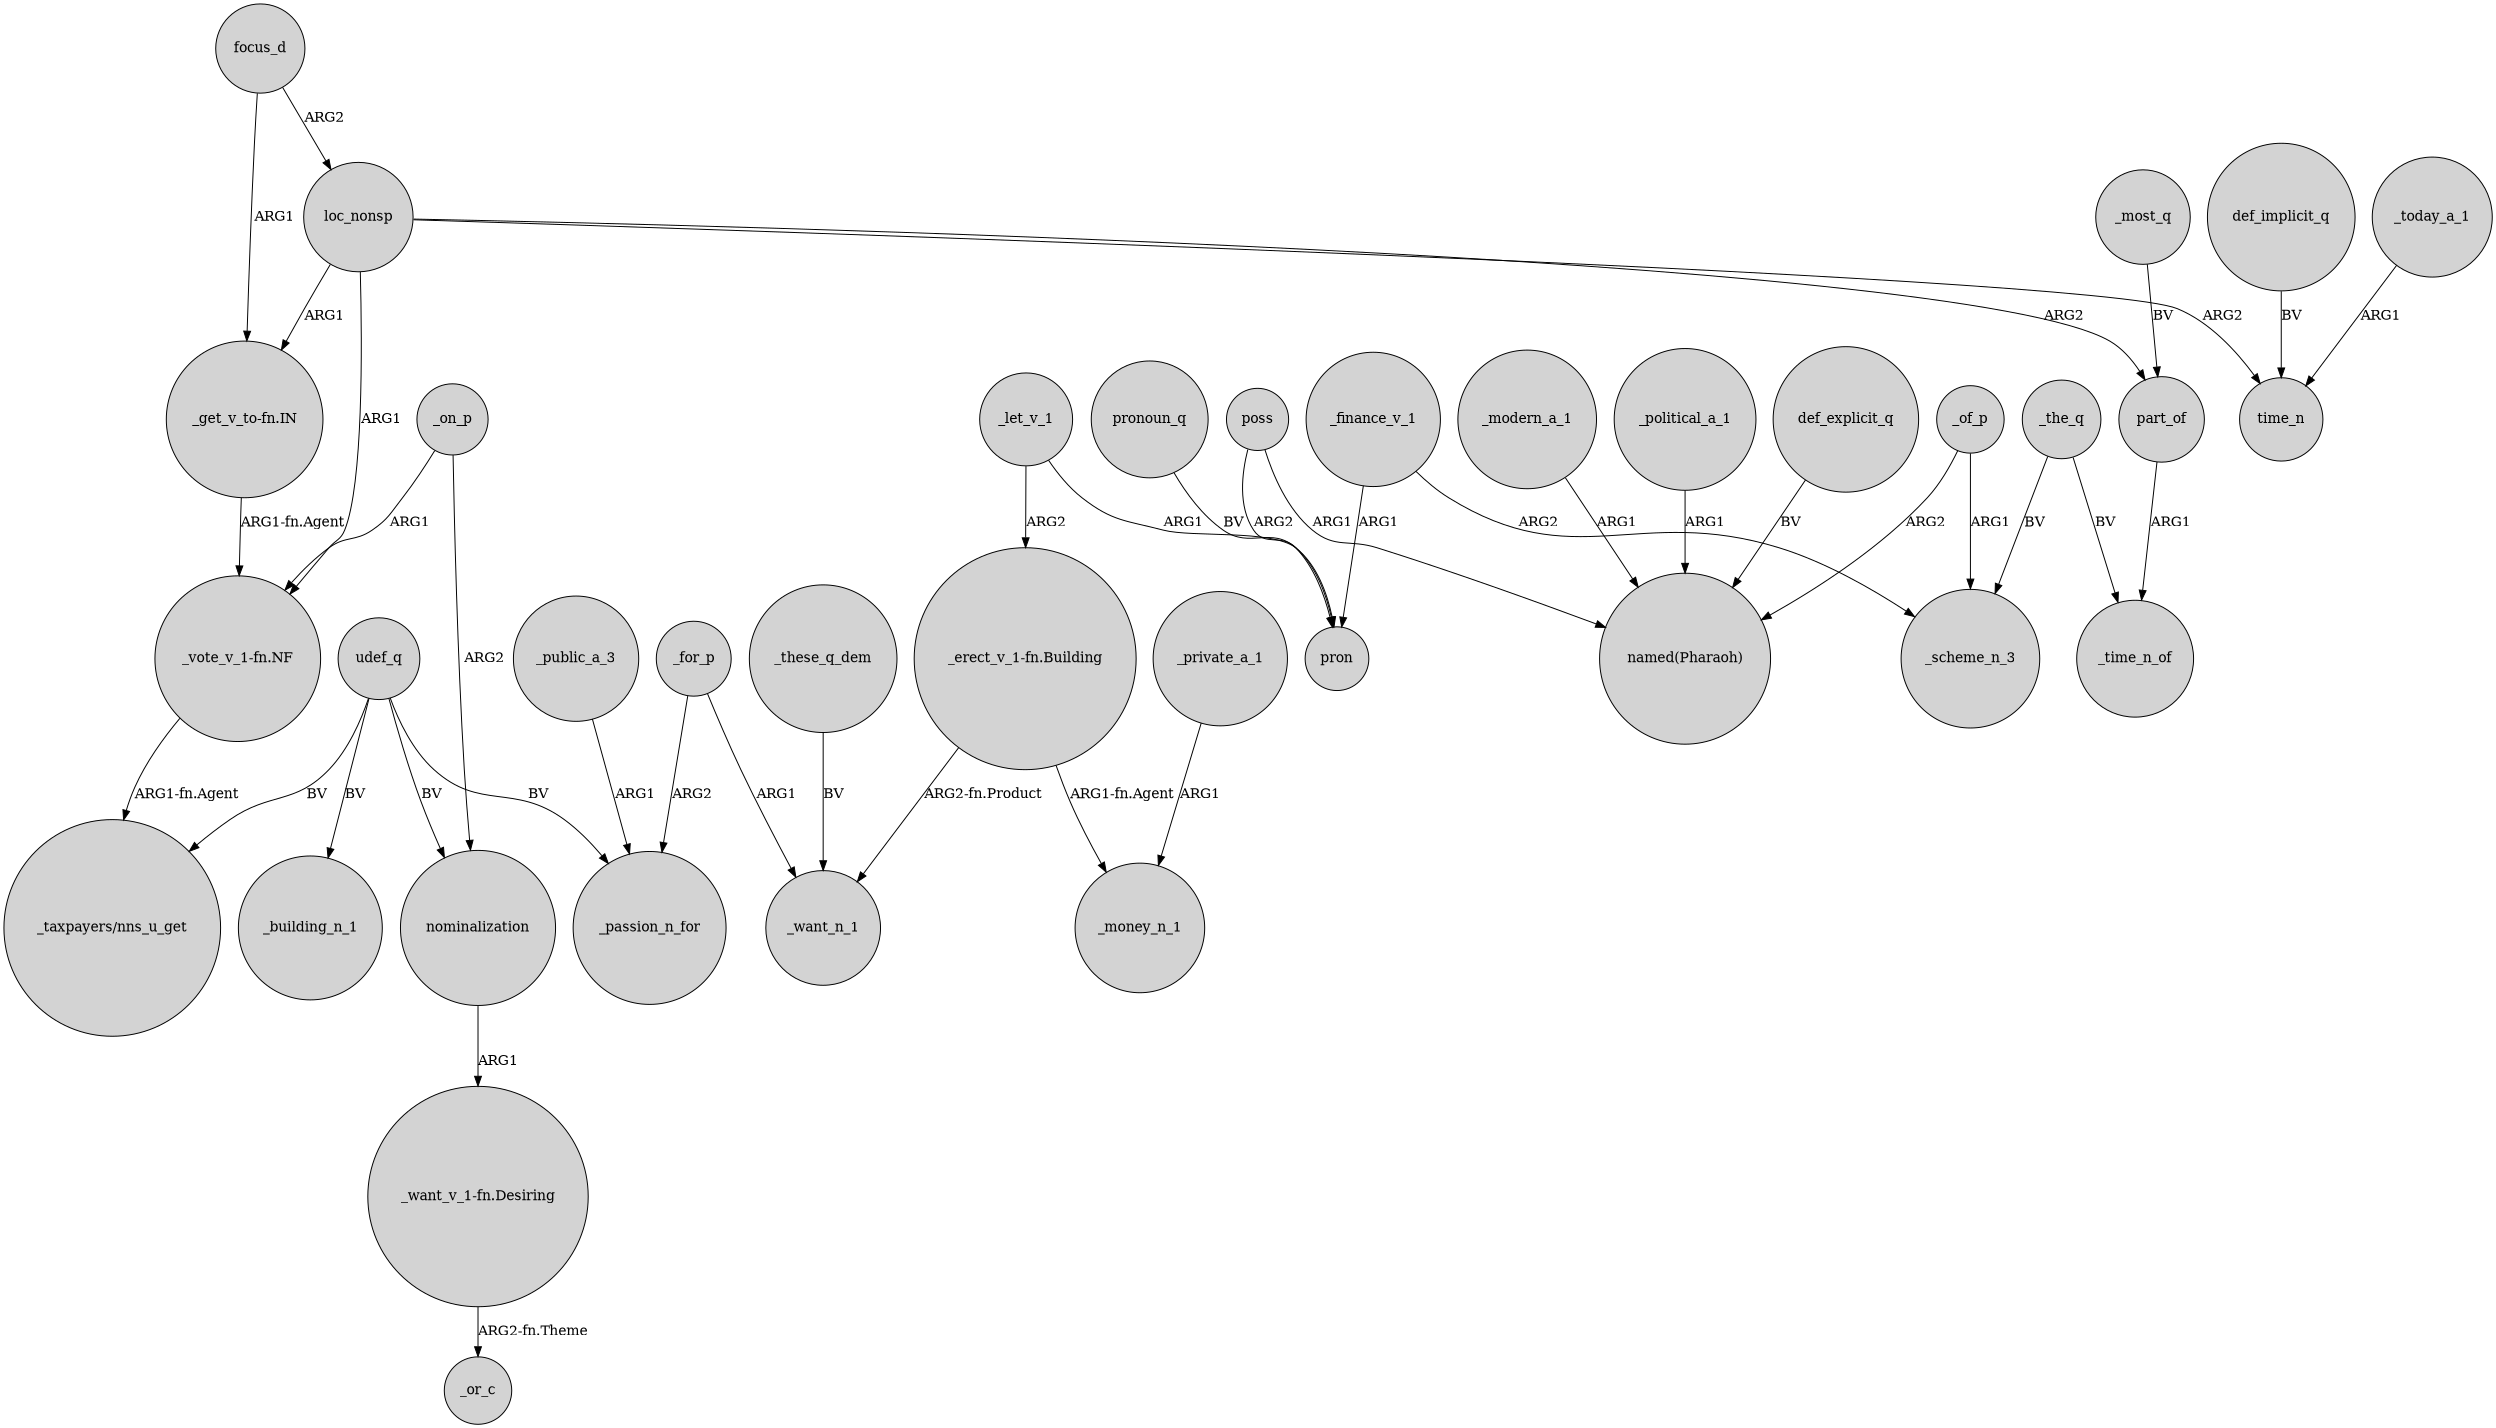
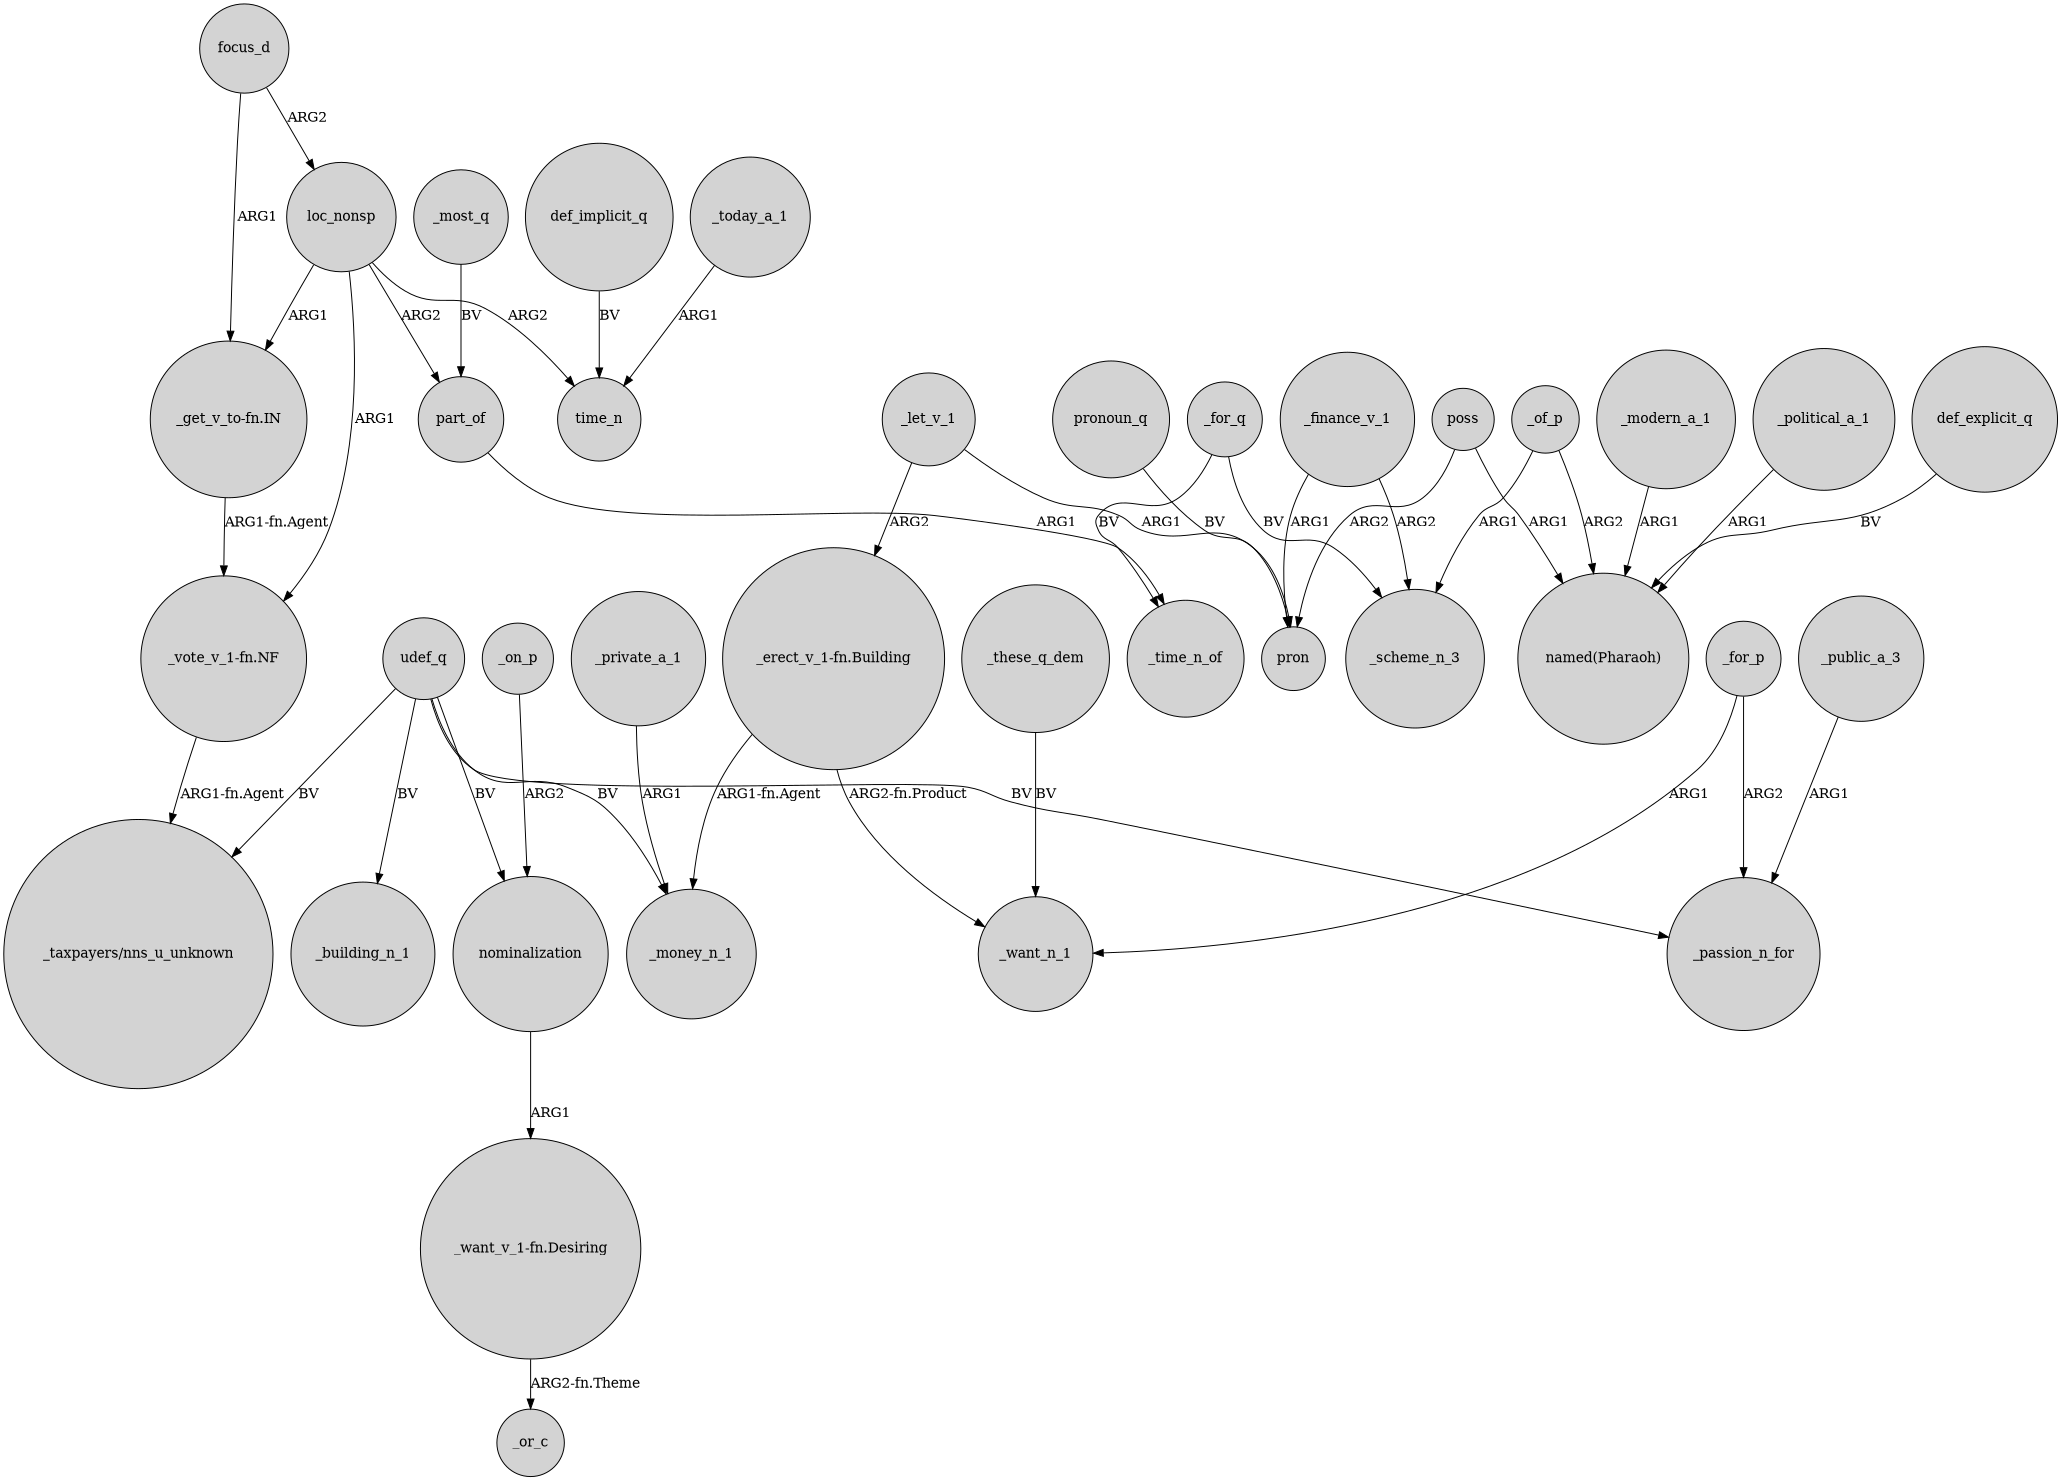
(2062, 419) -> (1225, 419)
(374, 529) -> none
none -> (578, 792)
(112, 928) -> (138, 954)
